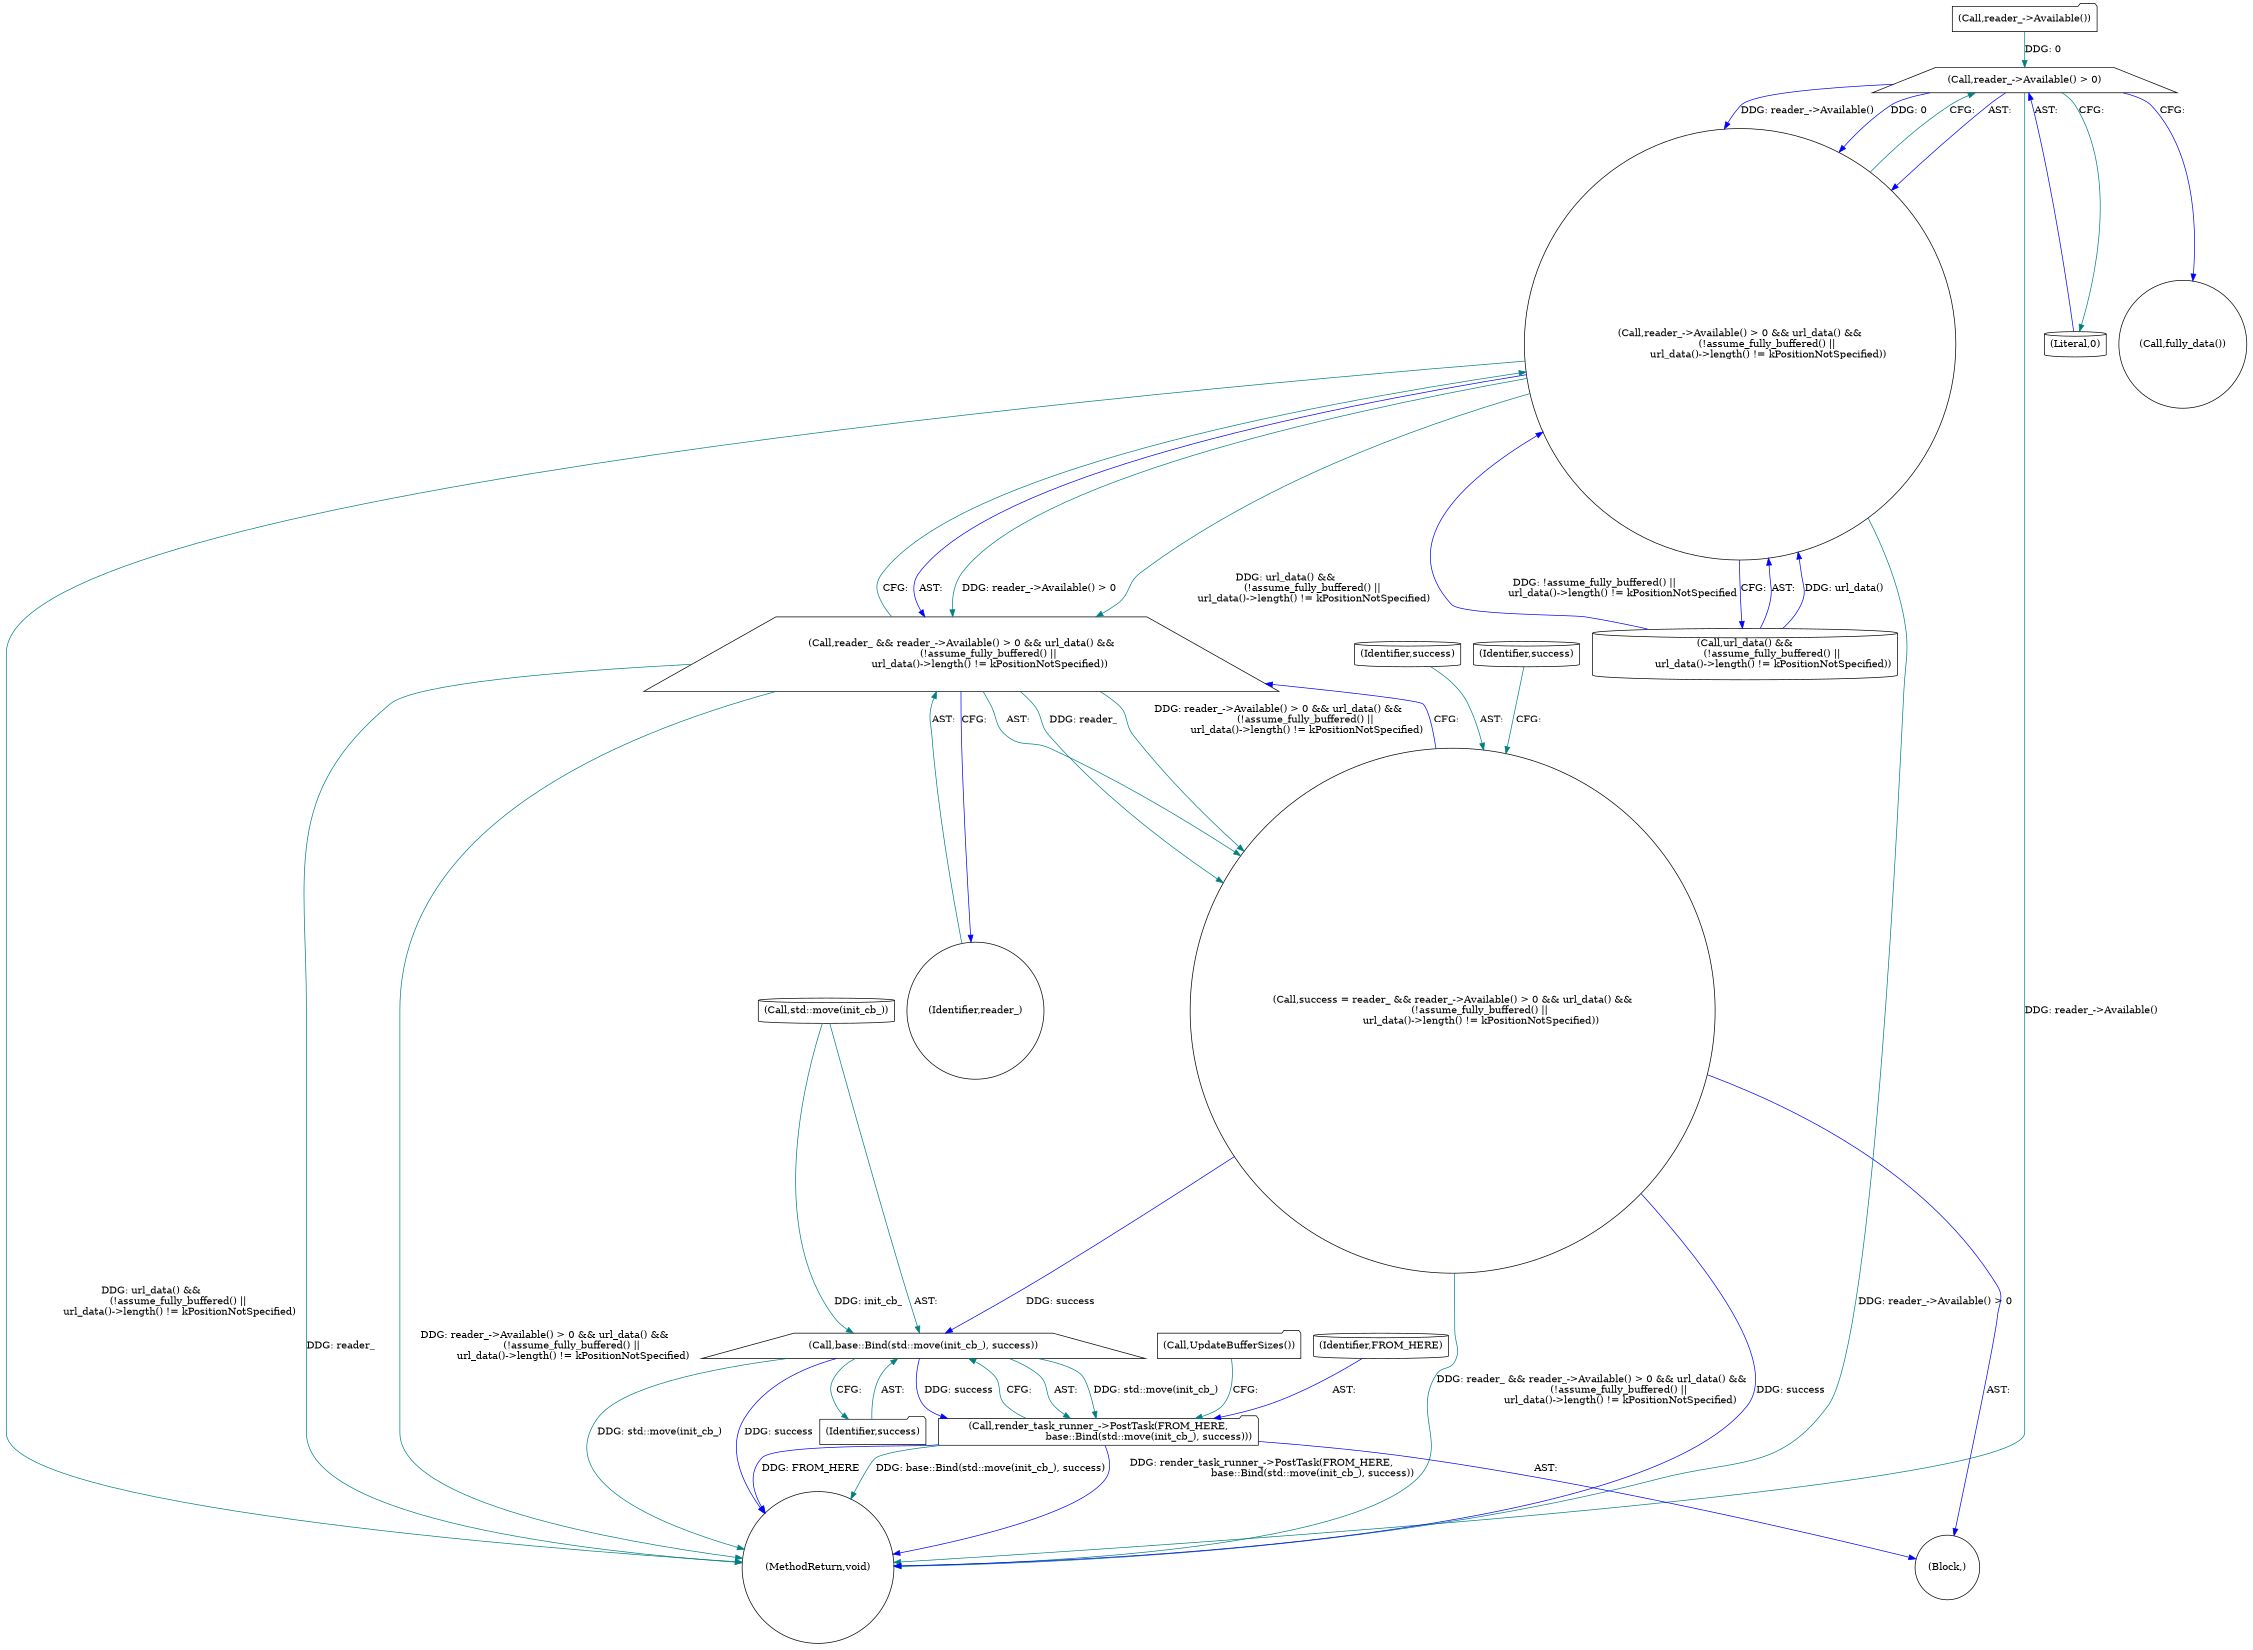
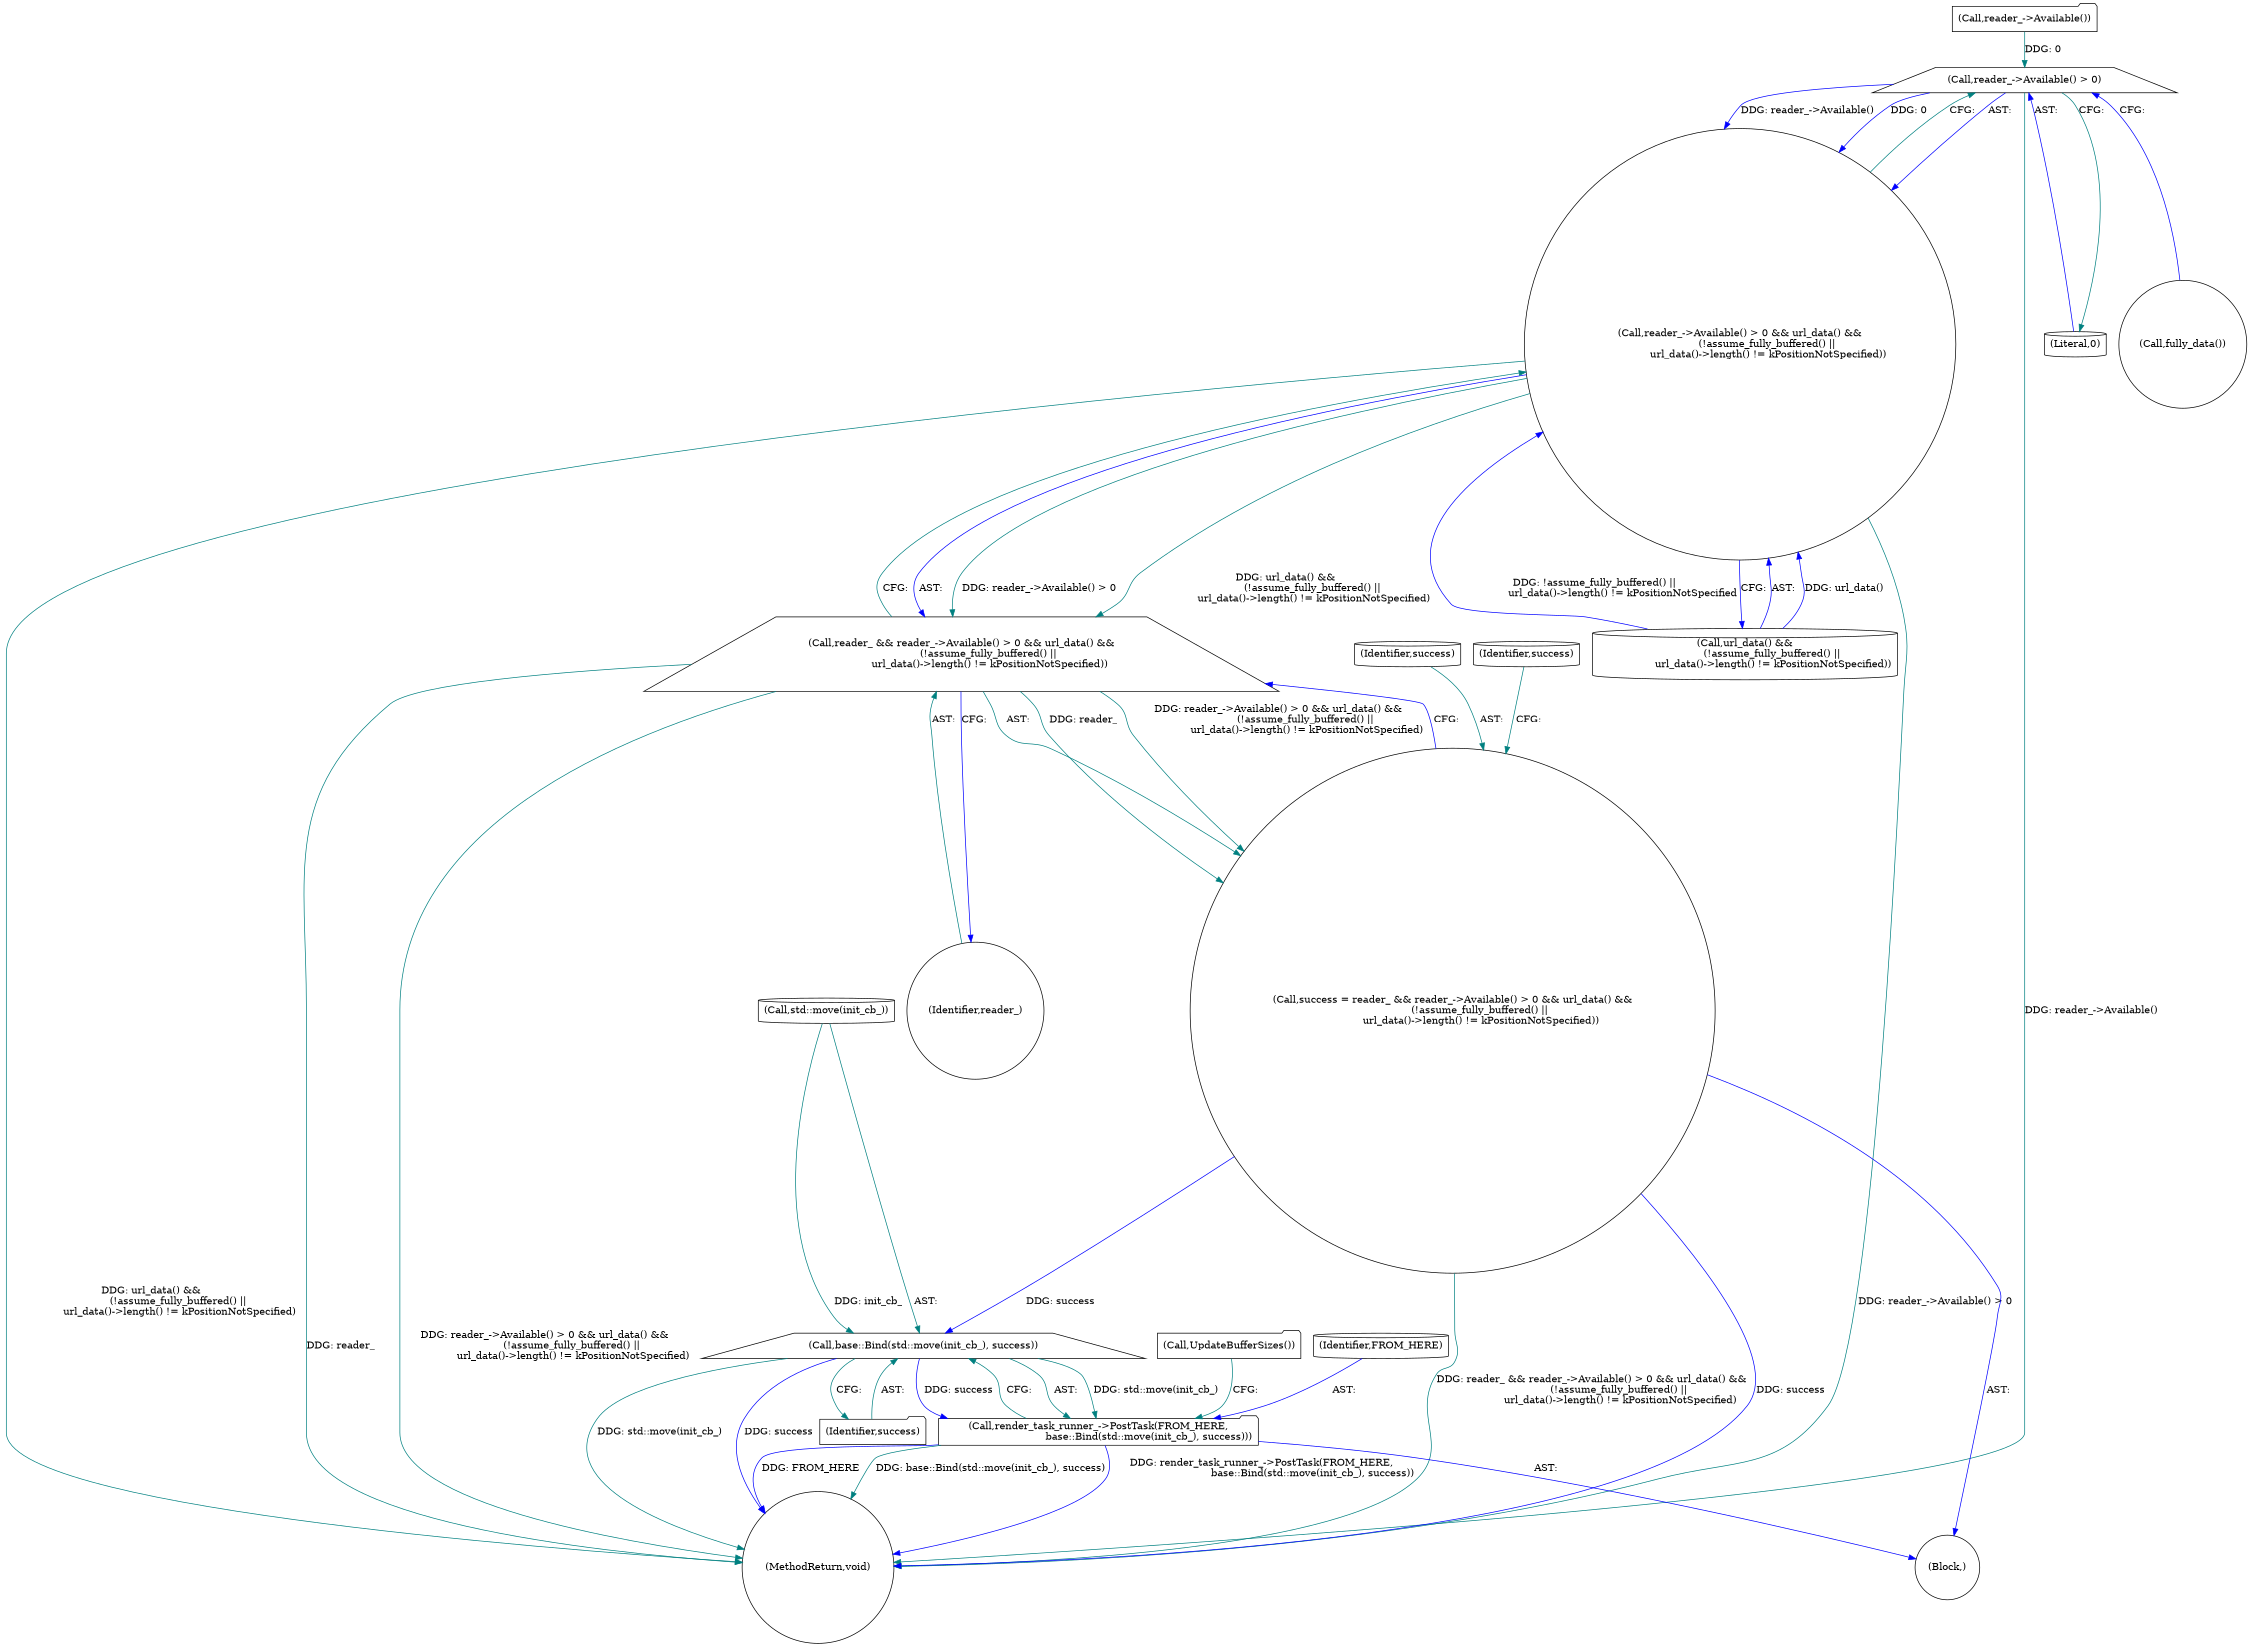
(2185, 170) -> (2156, 180)
